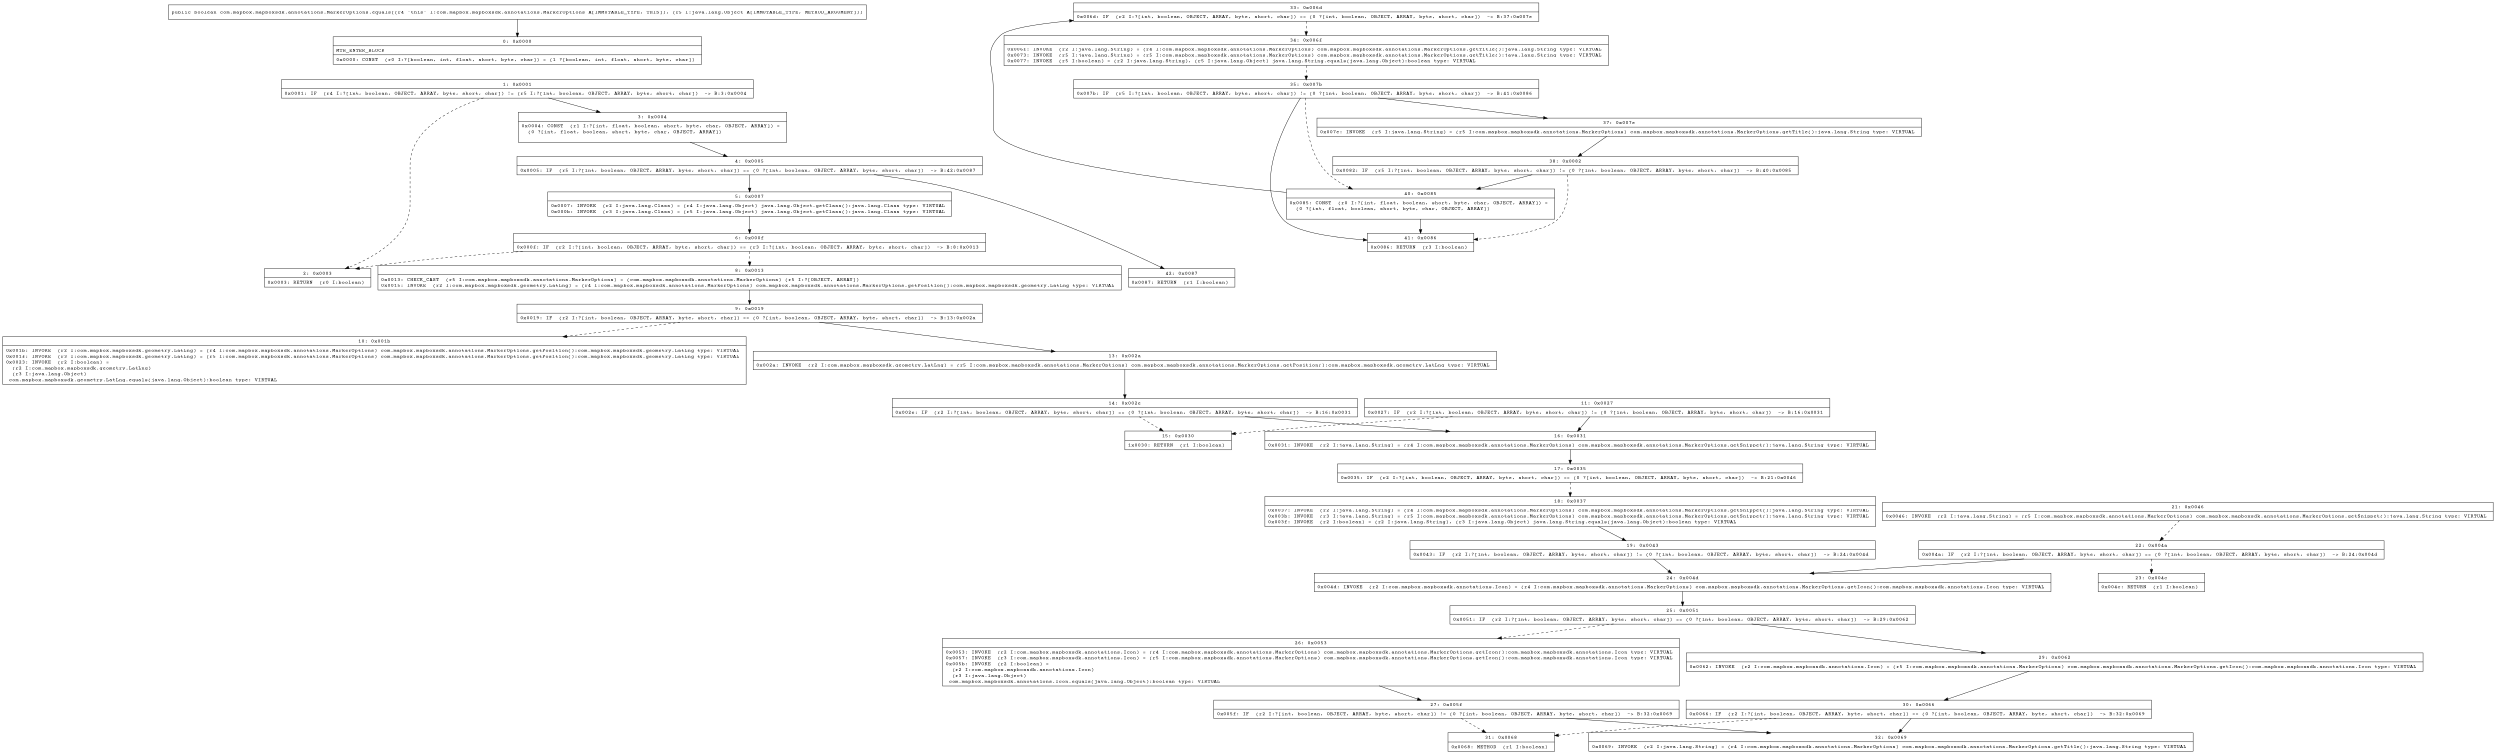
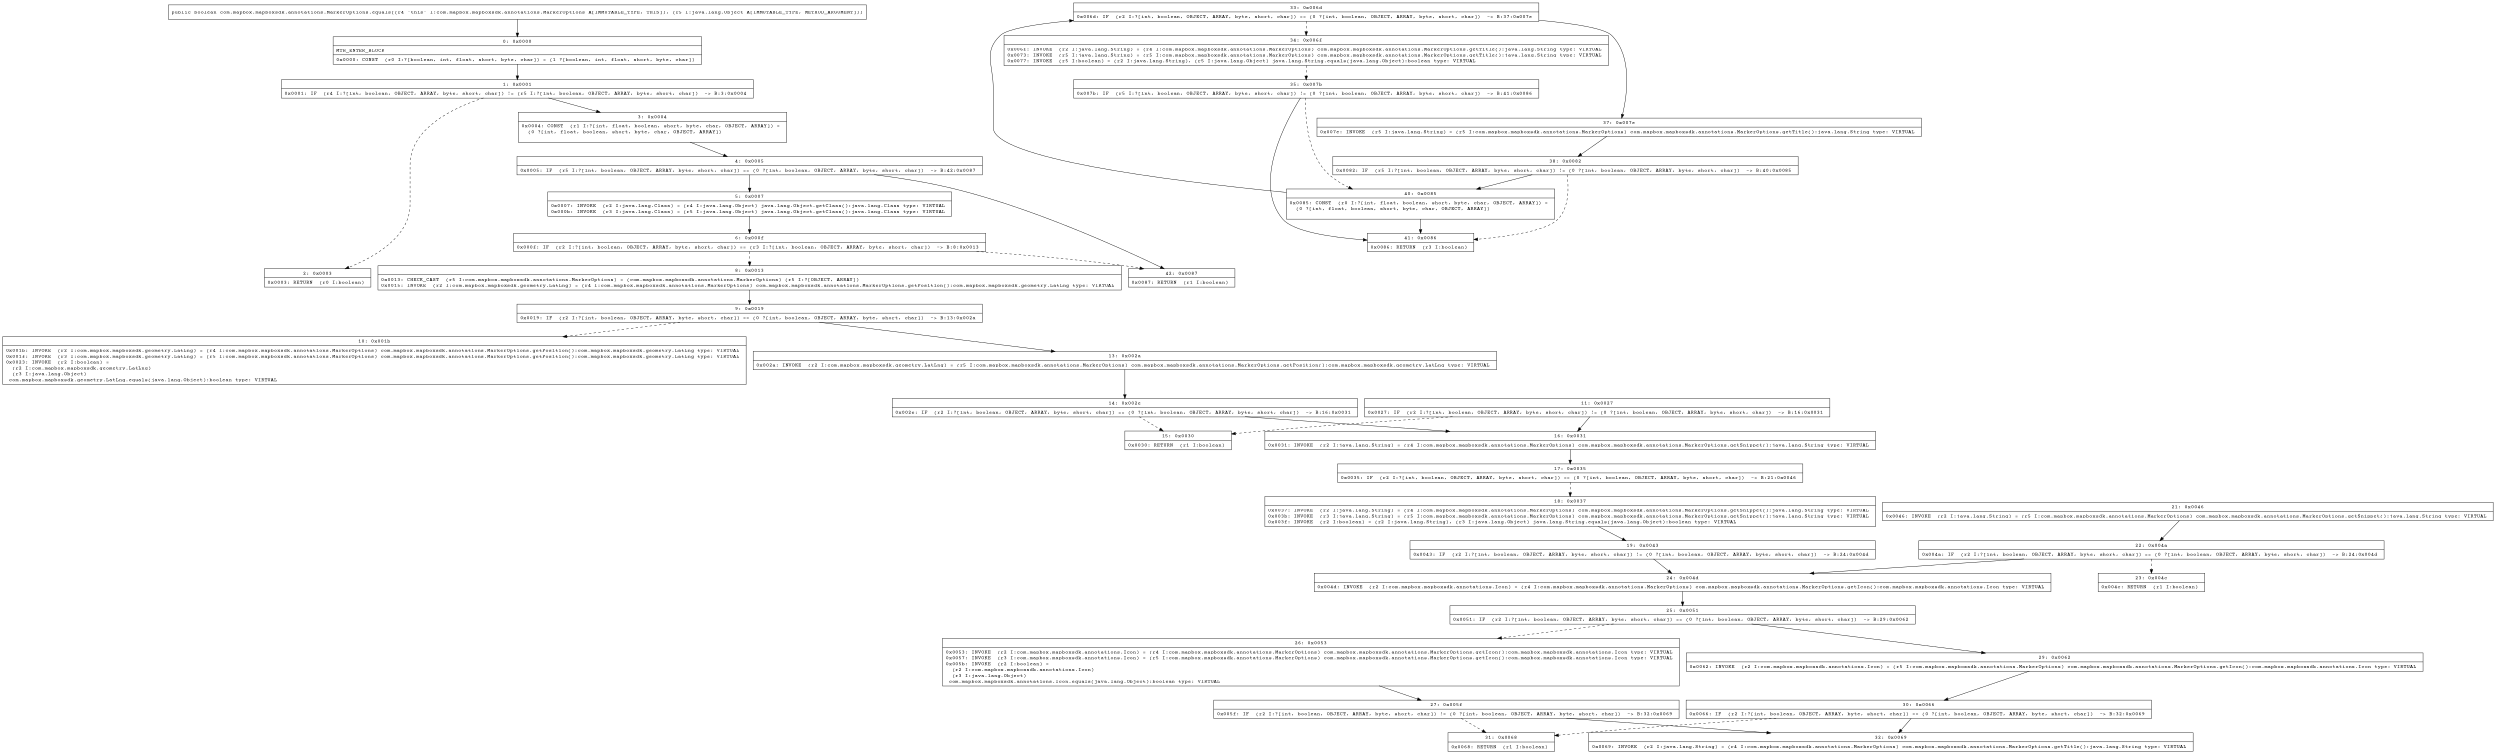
none -> (517, 70)
(1461, 108) -> (1614, 39)
(441, 258) -> (1058, 258)
(1178, 445) -> (1178, 445)
(2171, 529) -> (2171, 529)
(1501, 747) -> (1501, 747)
